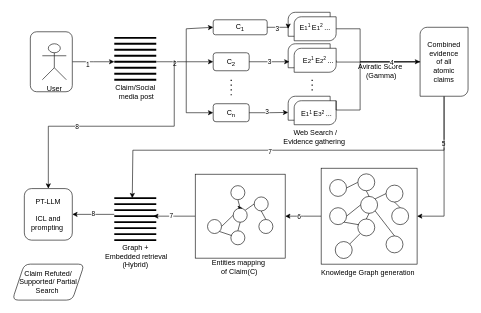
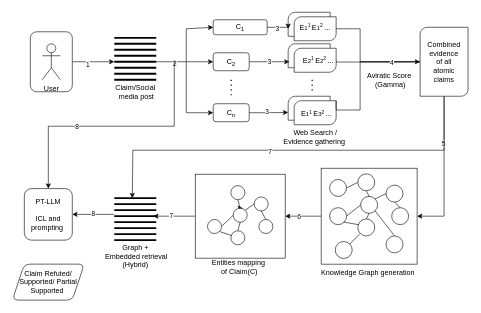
(54, 62) -> (51, 62)
(381, 71) -> (390, 80)
(48, 282) -> (48, 282)
